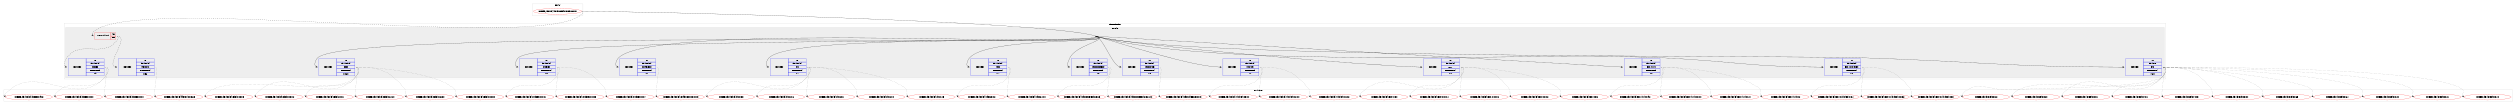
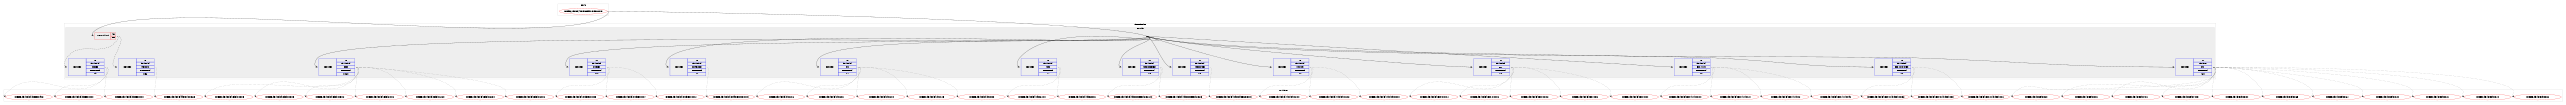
(313, 22) -> (377, 24)
none -> (530, 97)
